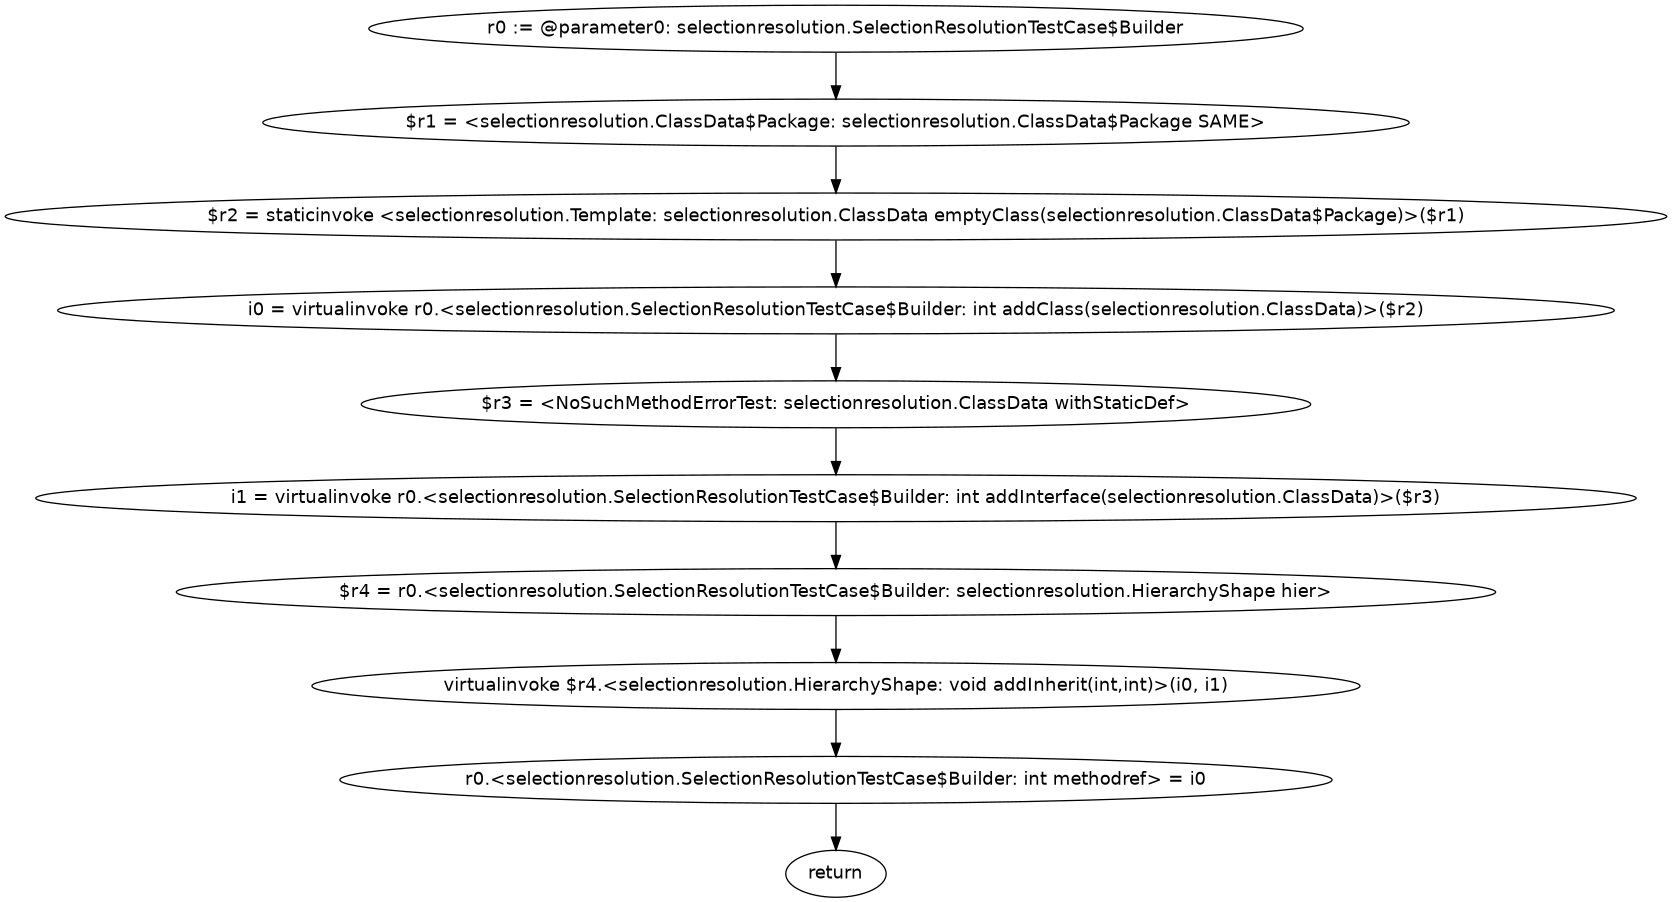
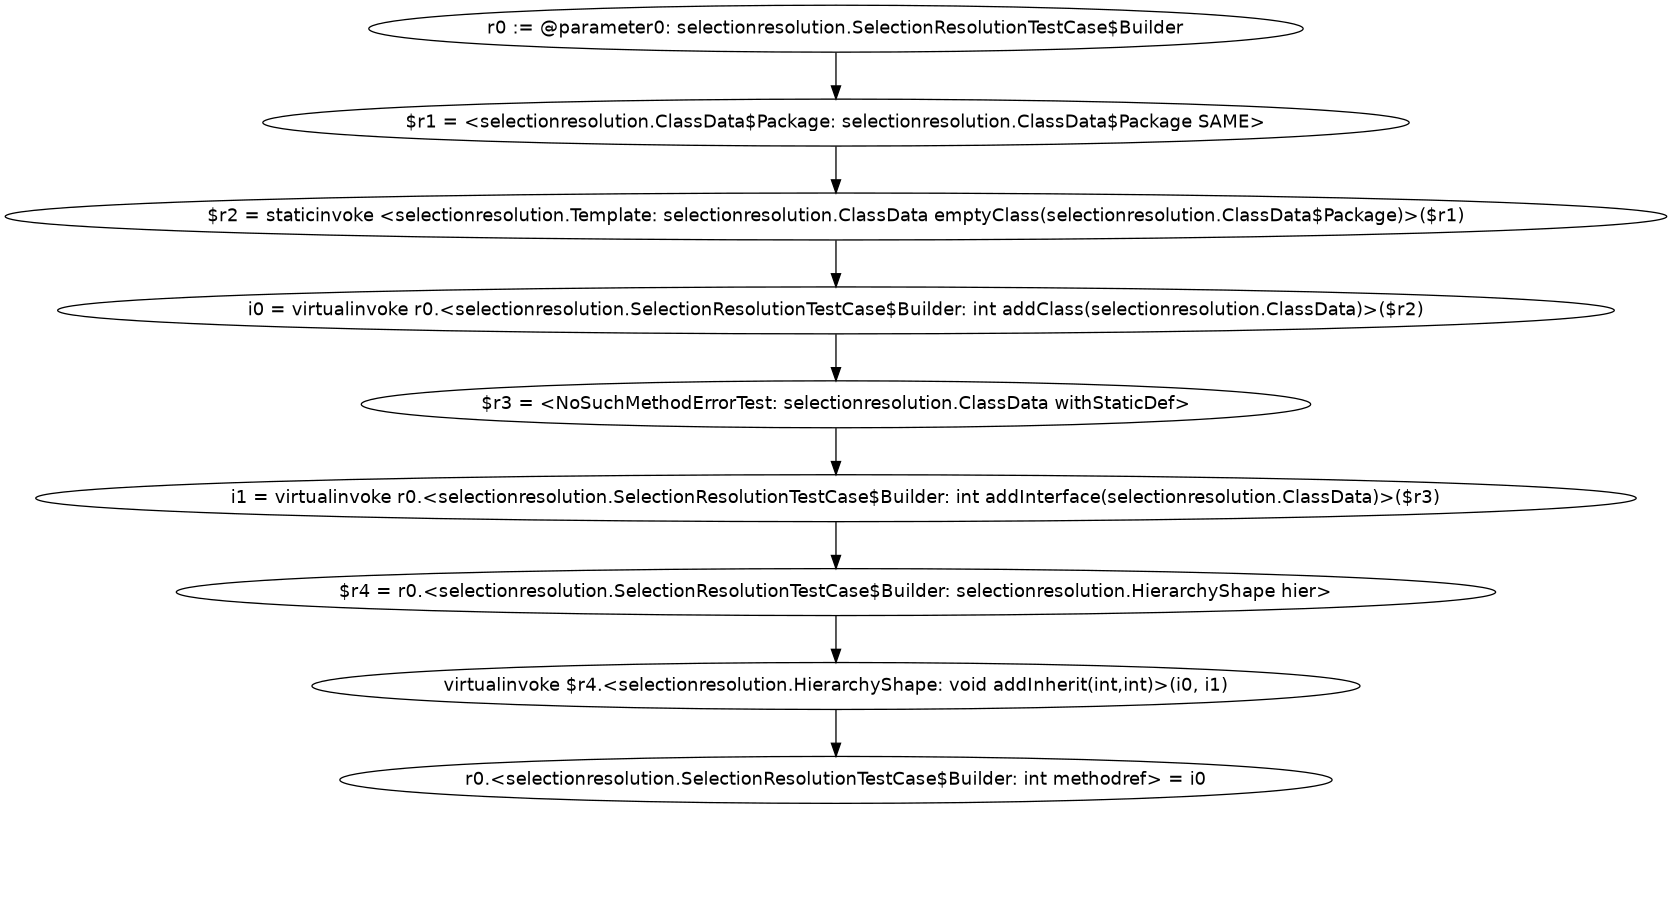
(836, 874) -> none
